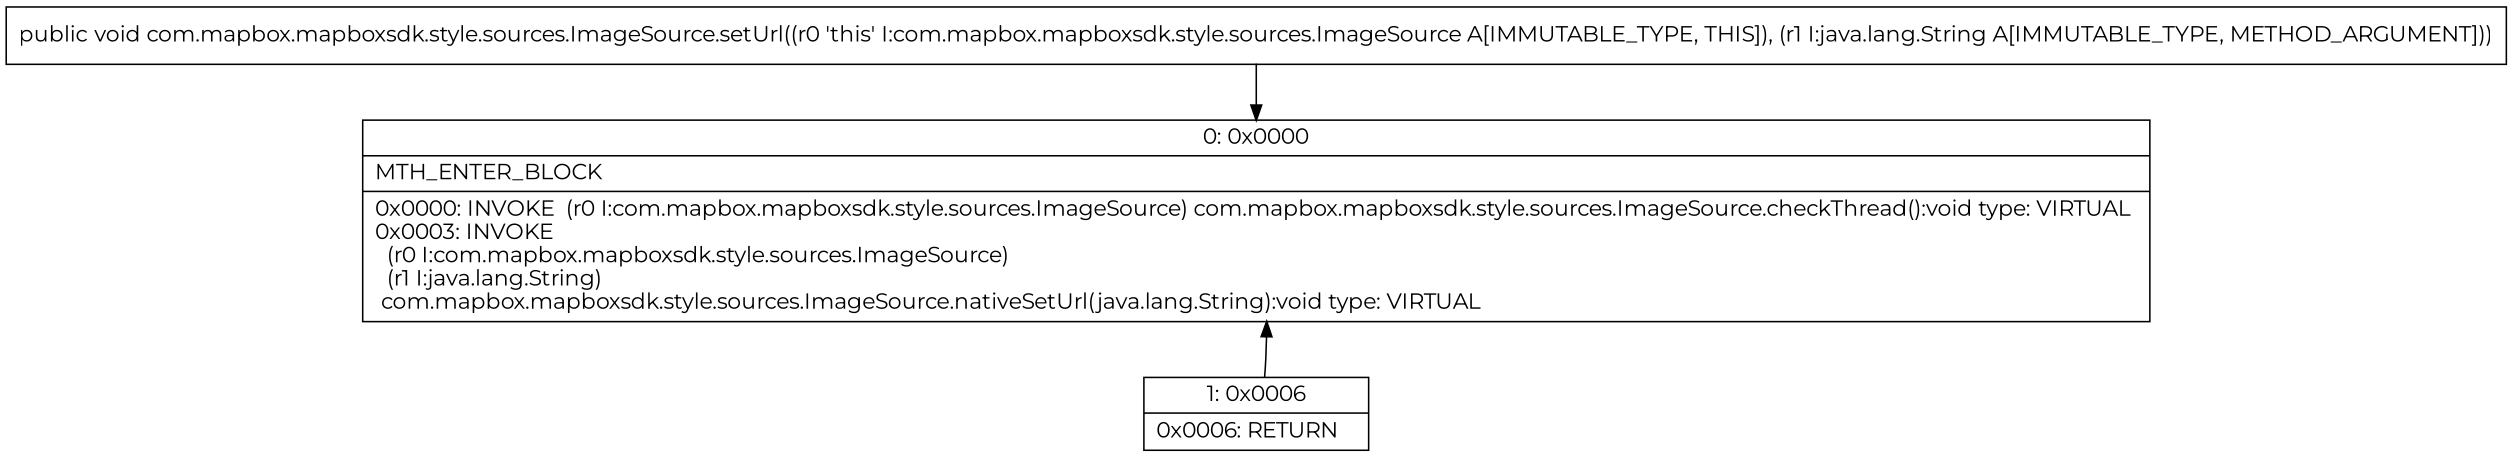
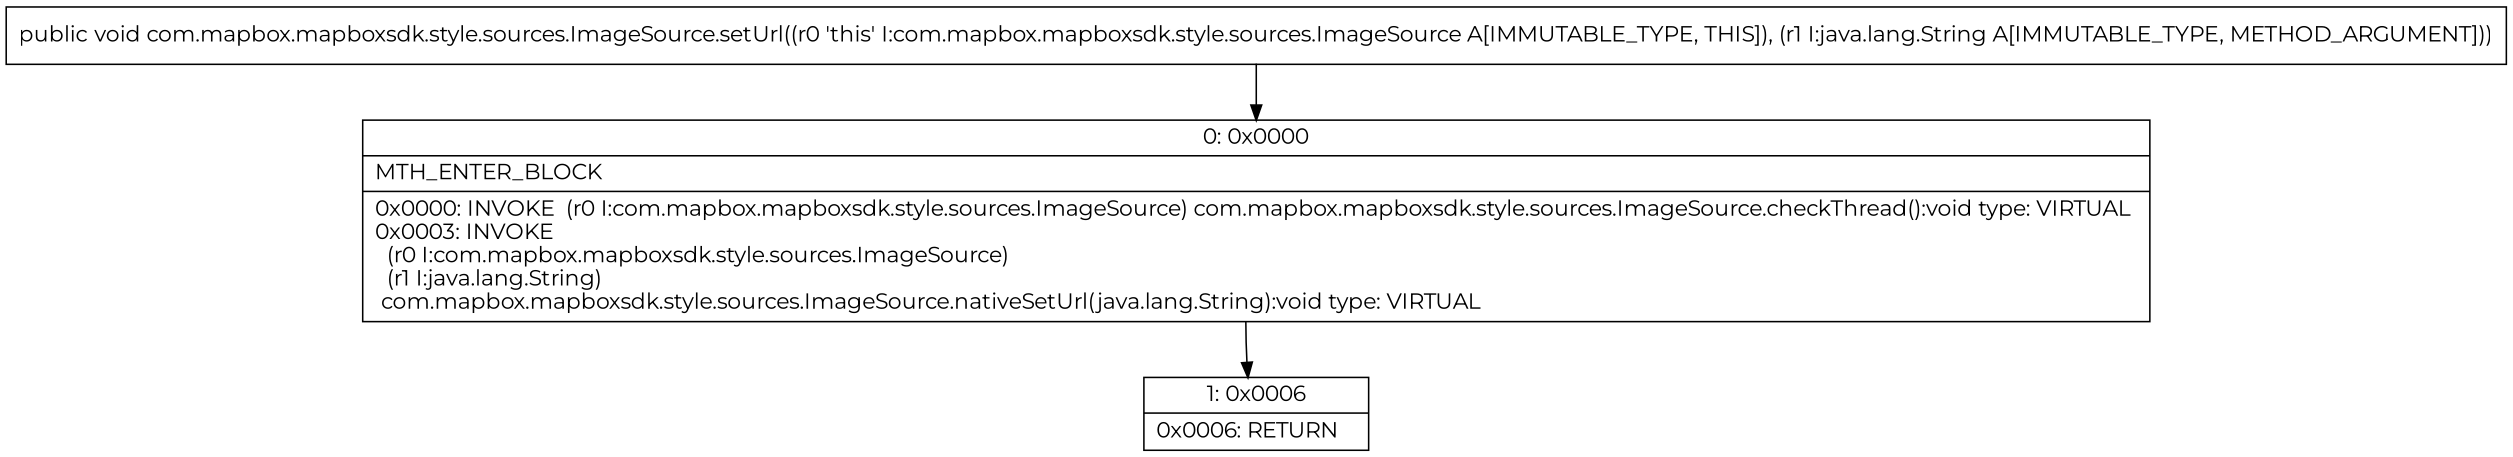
(1266, 357) -> (1246, 342)
